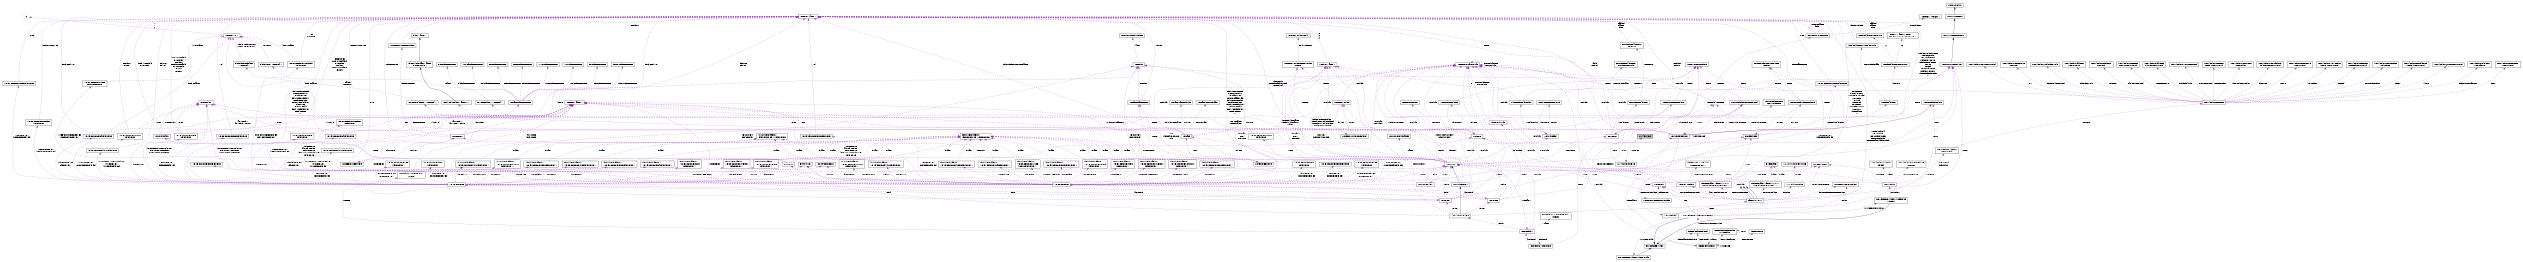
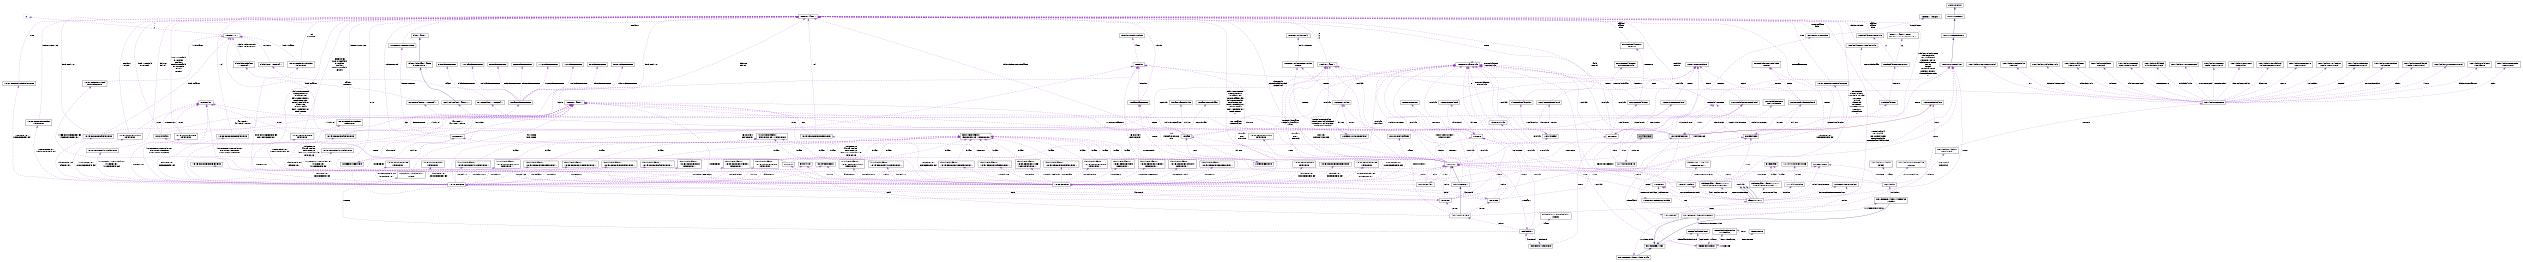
(456, 175) -> (456, 175)
(929, 182) -> (929, 182)
(1698, 216) -> (1698, 216)
